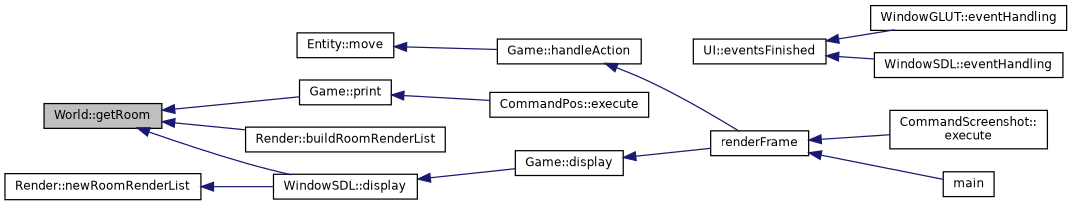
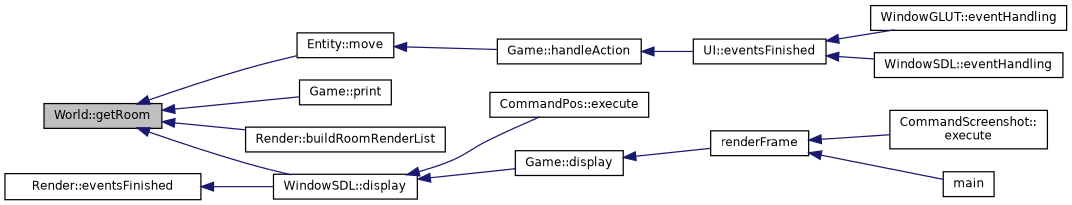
none -> (222, 76)
(679, 97) -> (674, 51)
(447, 98) -> (480, 145)
(103, 187) -> (103, 187)
